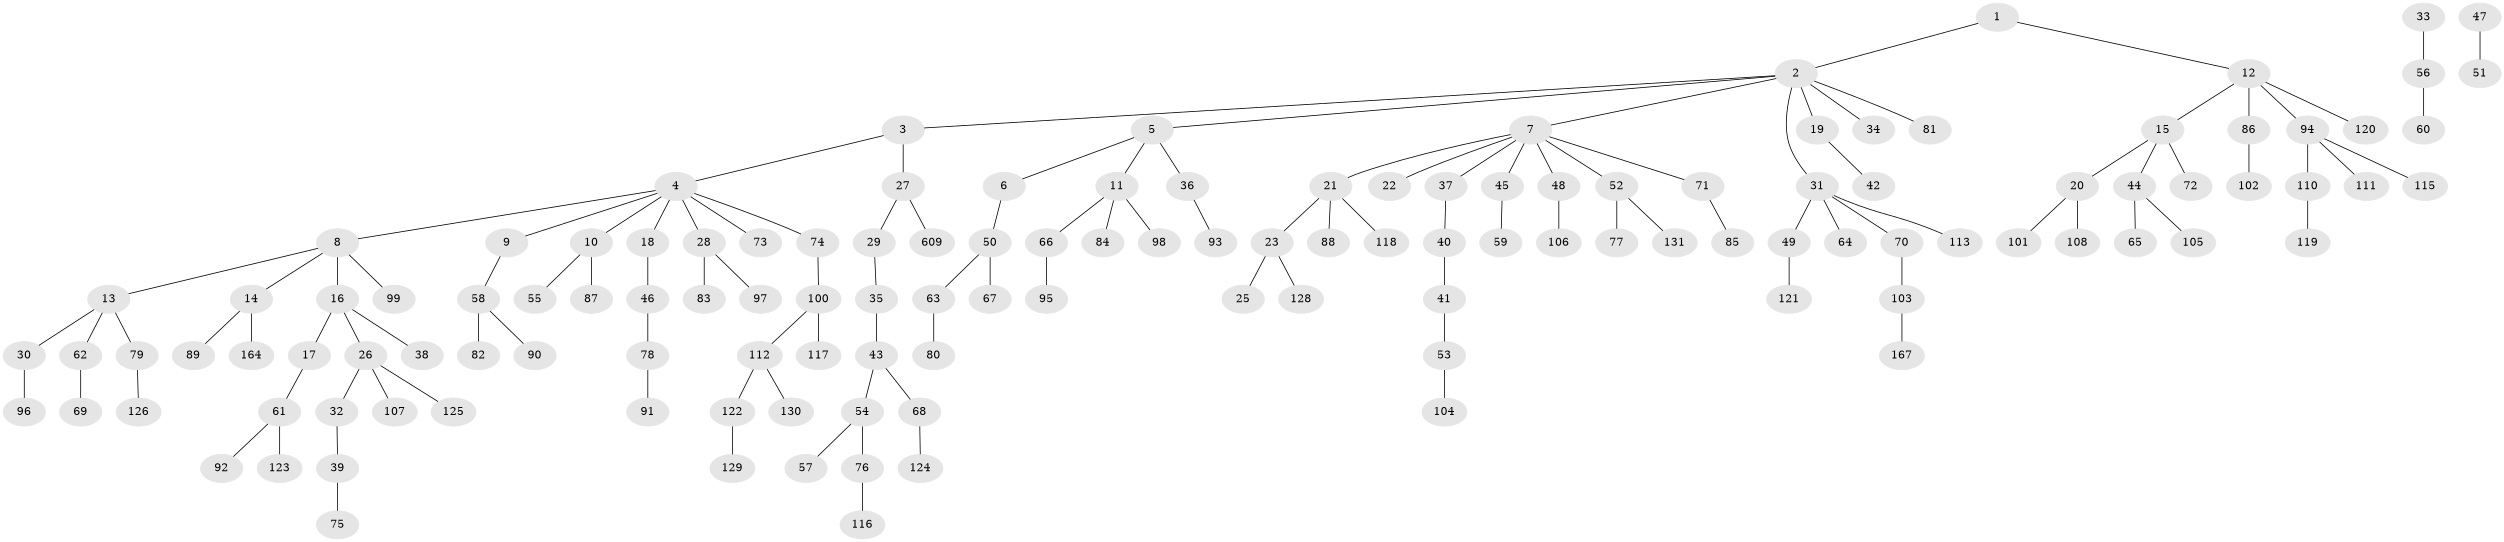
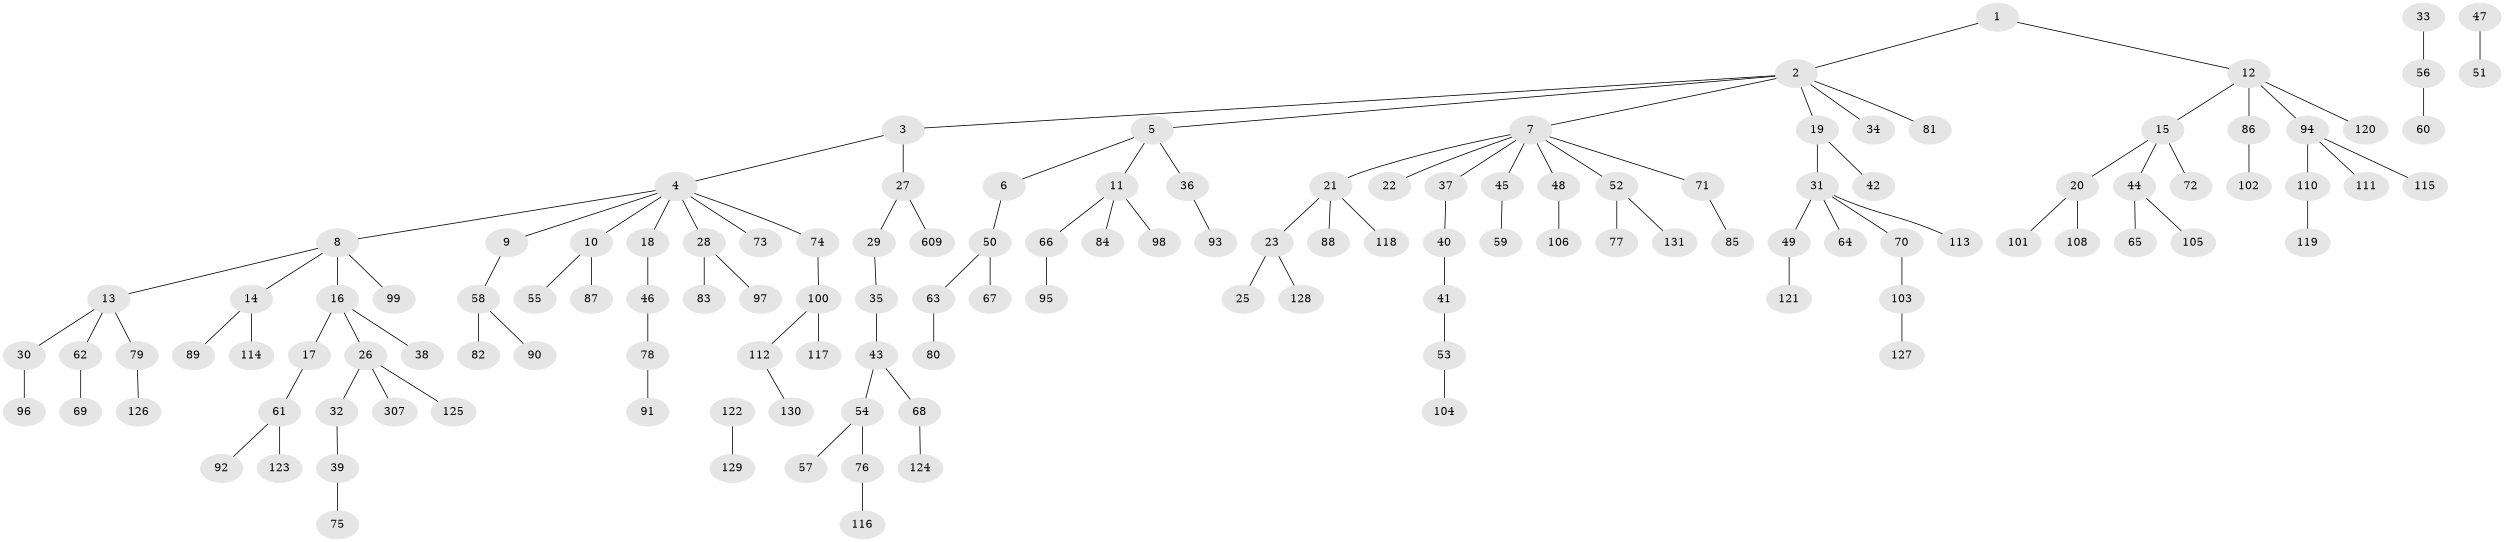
(1787, 133) -> (1817, 158)
(251, 356) -> (251, 356)
(1902, 356) -> (1902, 356)
(746, 384) -> none
(395, 412) -> (395, 412)
